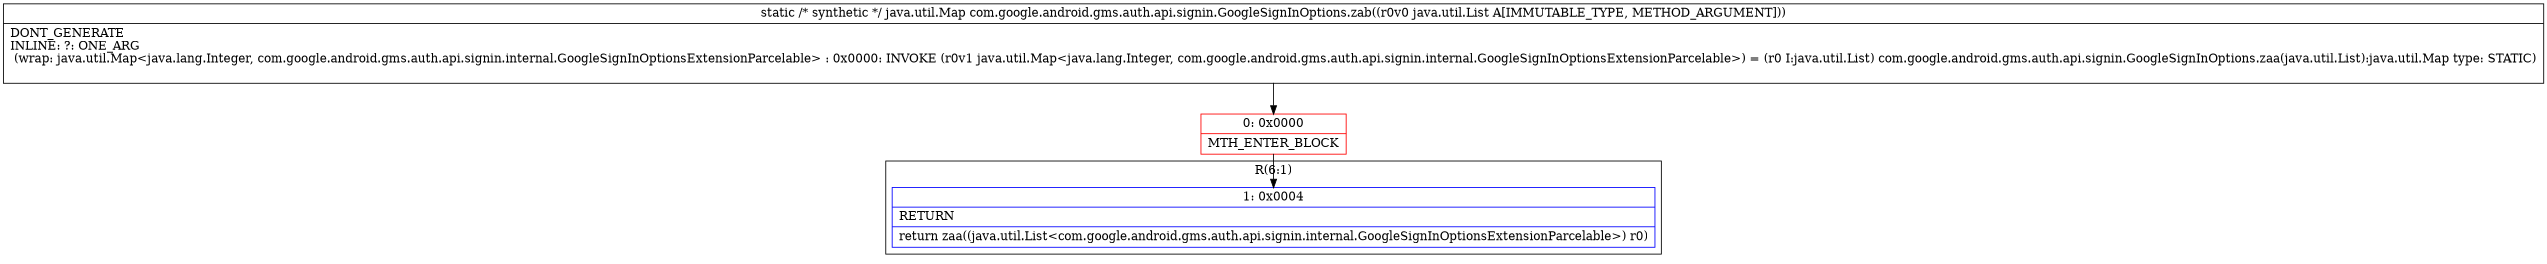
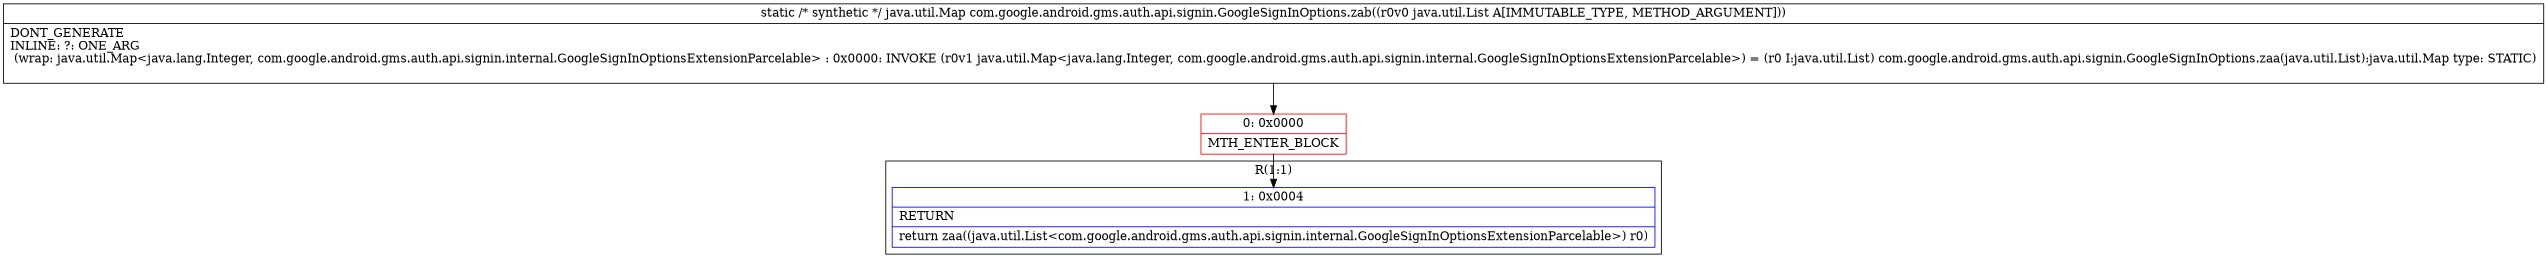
(1274, 171) -> (1274, 171)
